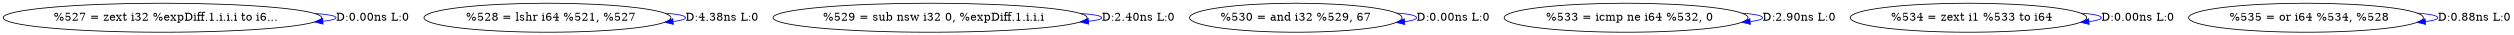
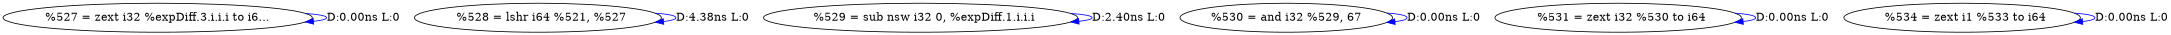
(162, 18) -> (158, 18)
none -> (1618, 18)
(1626, 18) -> none
(2306, 18) -> none
